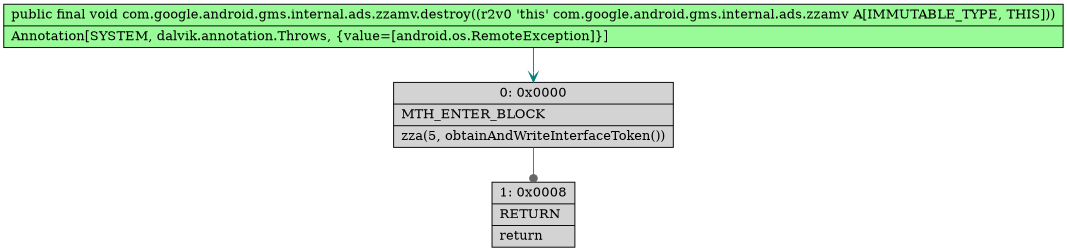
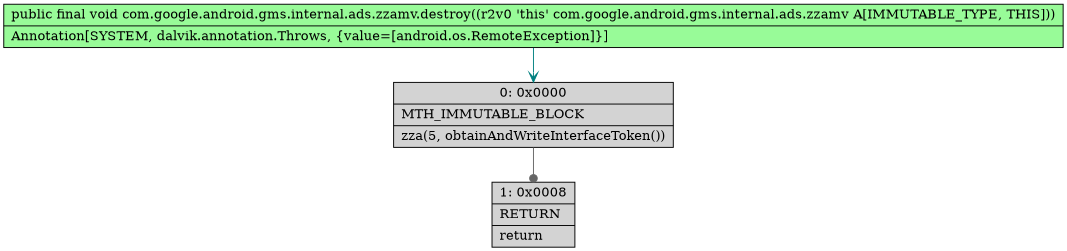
(474, 114) -> (493, 114)
